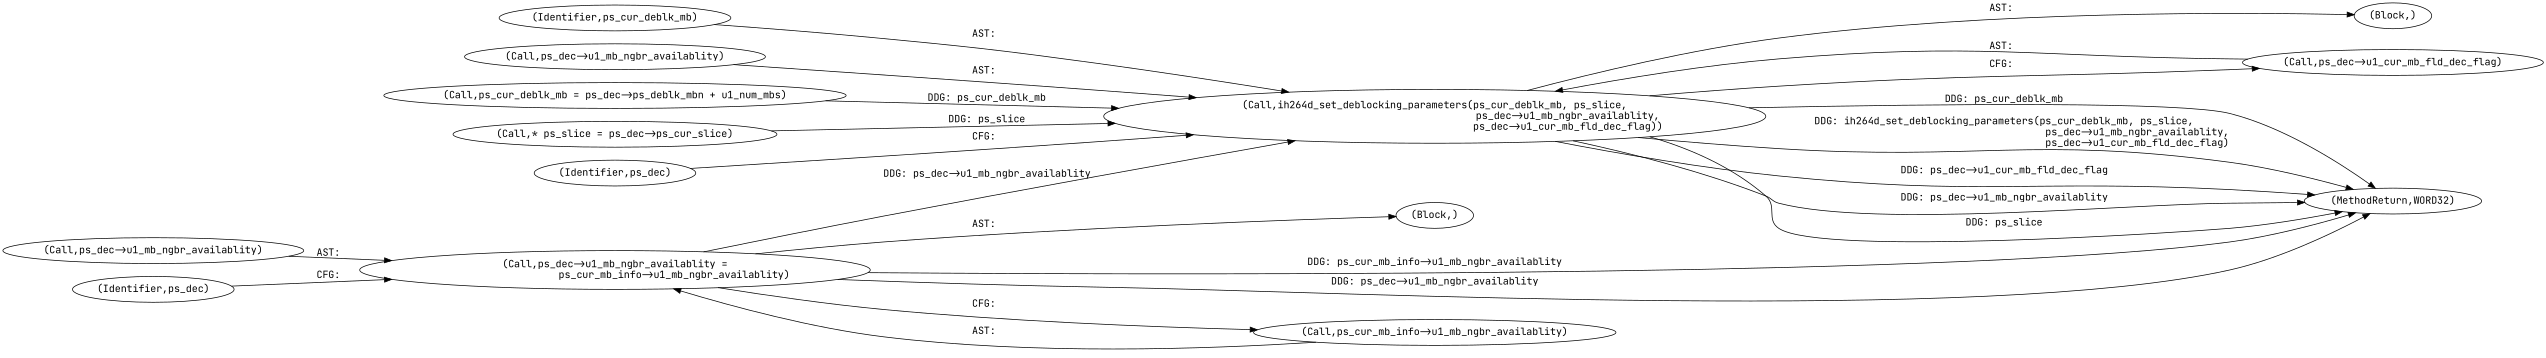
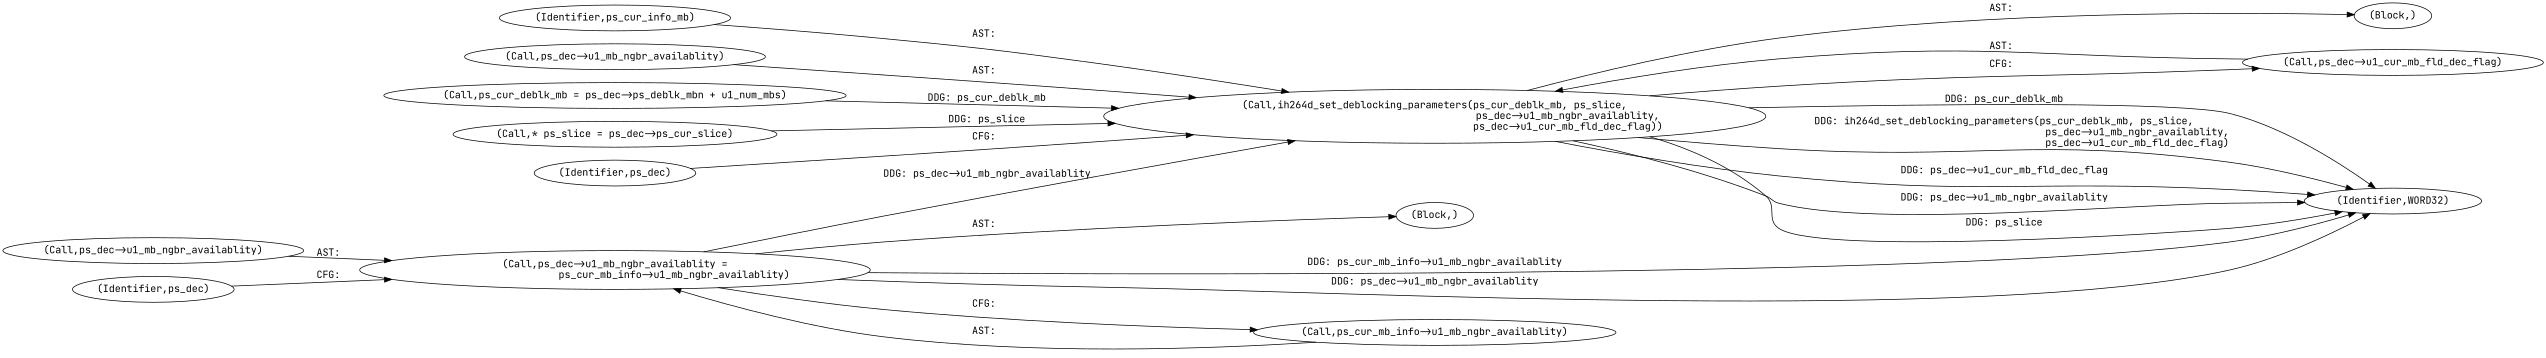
(615, 18) -> (615, 18)
(2393, 201) -> (2393, 201)
